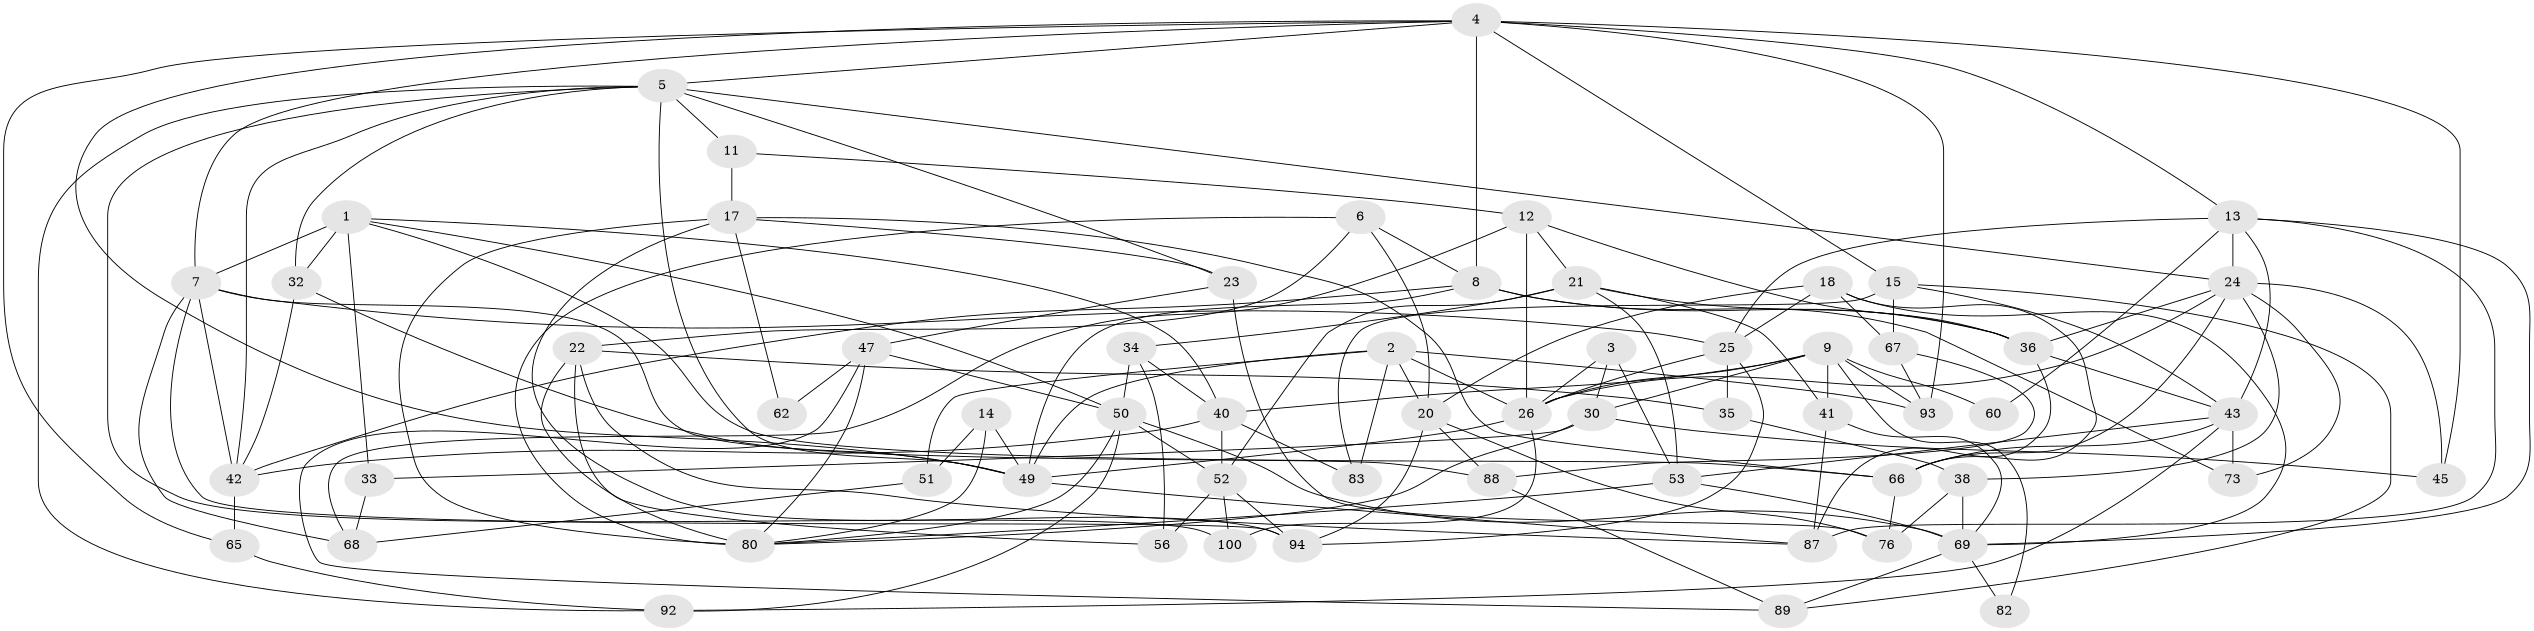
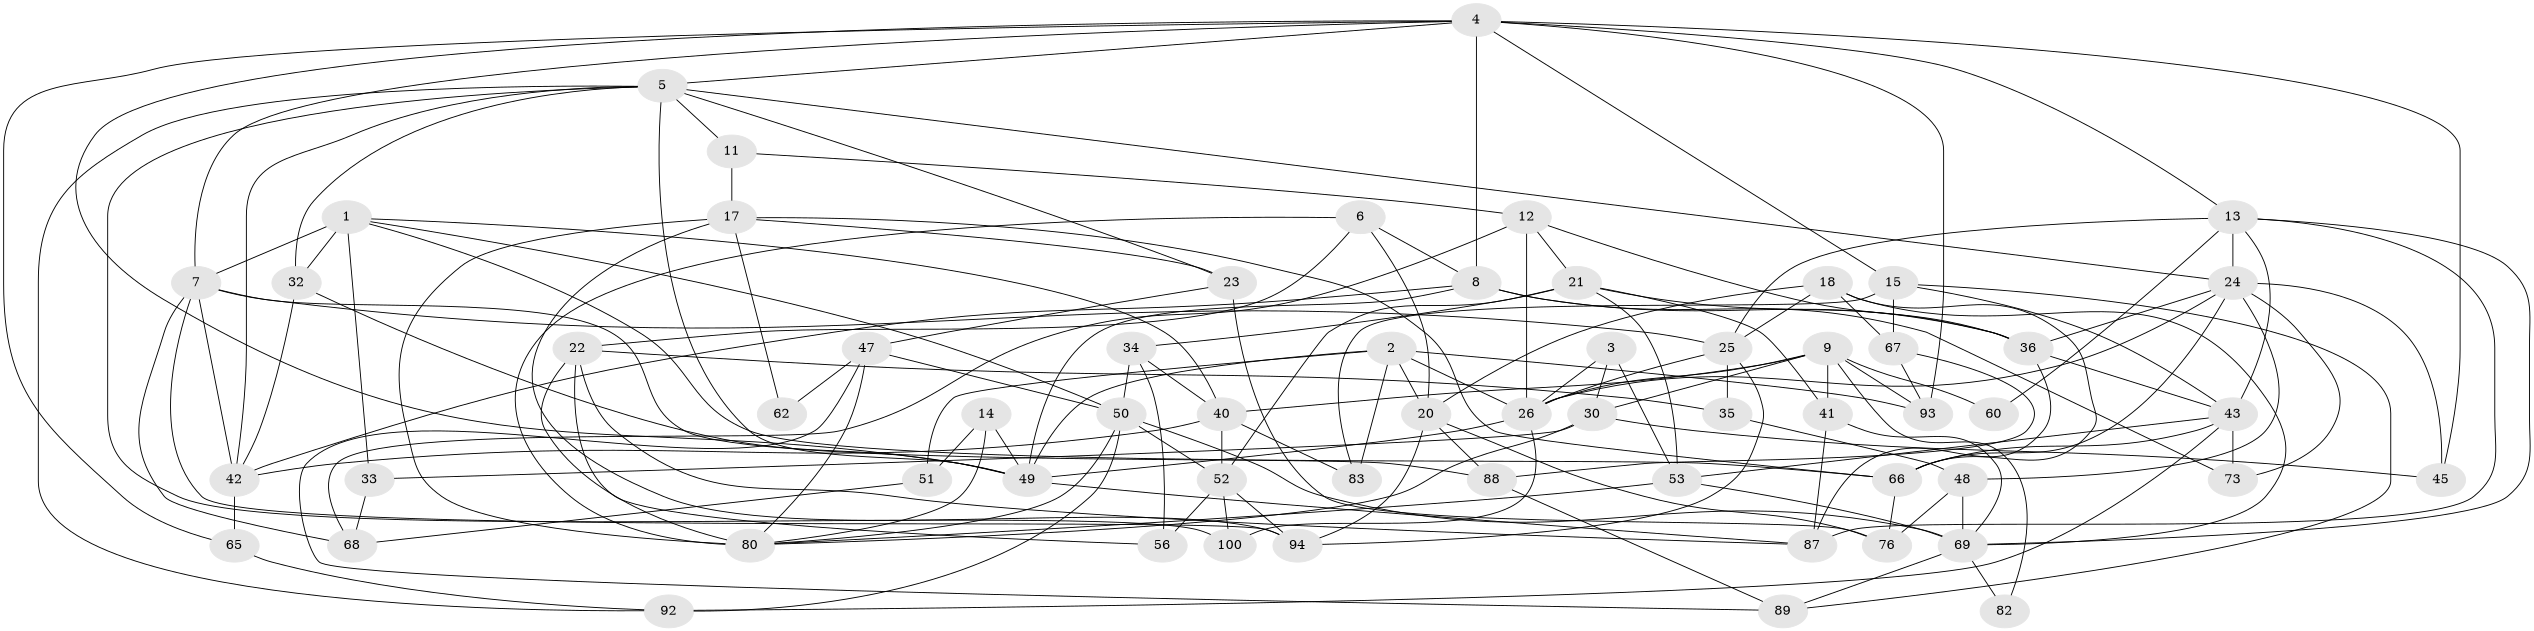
(1963, 480) -> (1963, 480)
